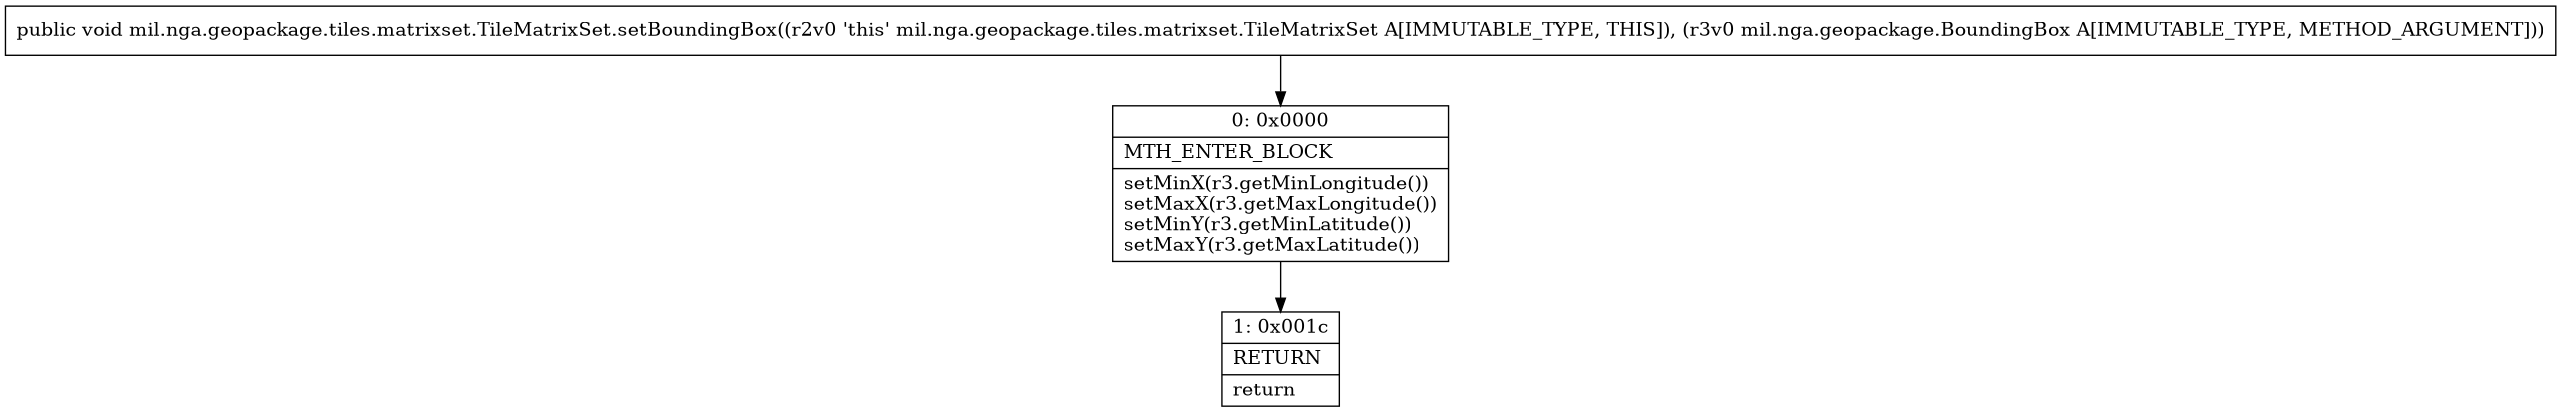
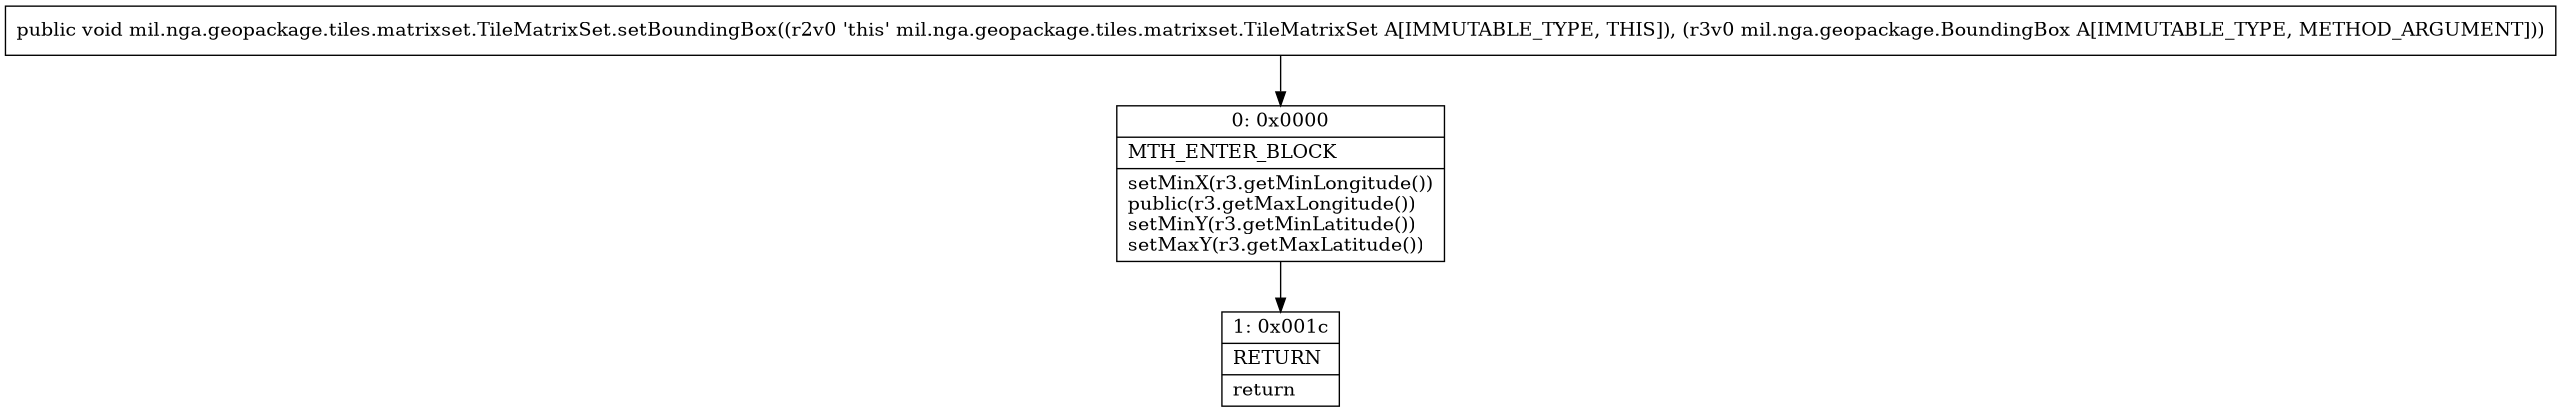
(1281, 204) -> (1272, 204)
